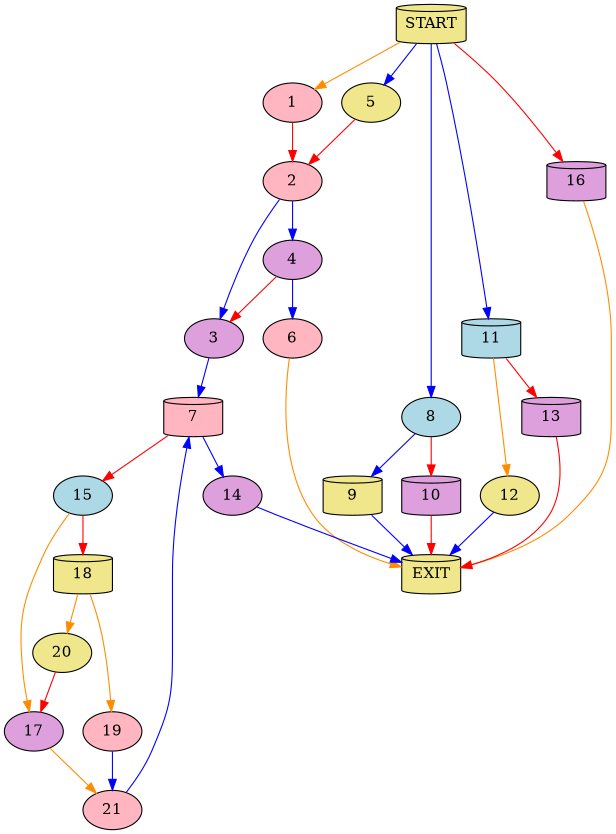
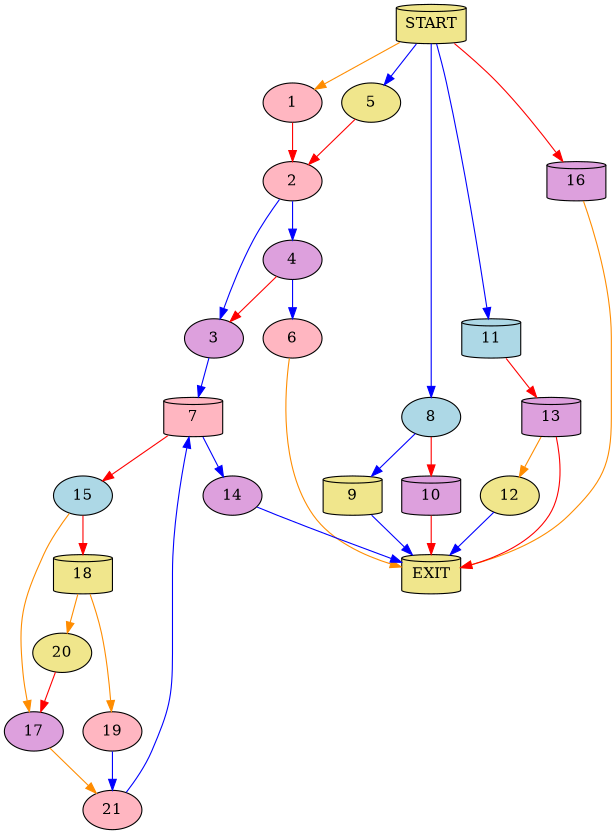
(500, 411) -> (533, 452)
